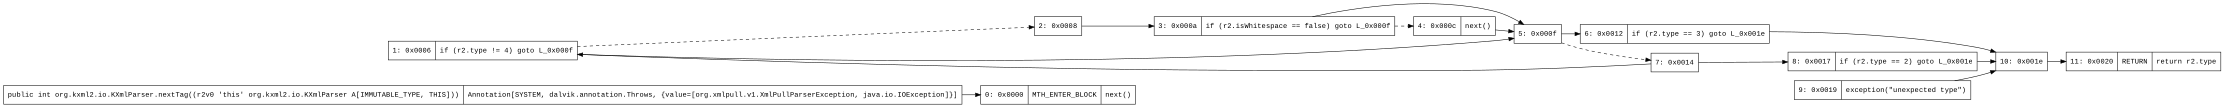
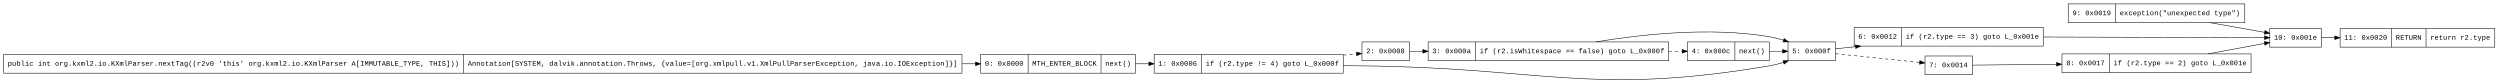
(1117, 69) -> (1142, 64)
